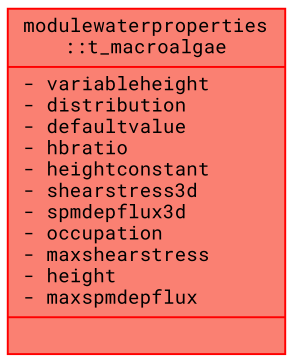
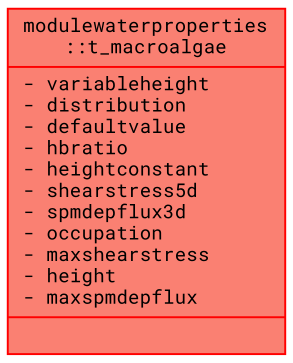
(112, 191) -> (112, 191)
